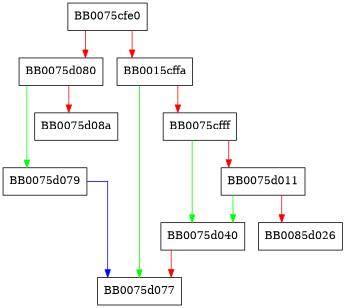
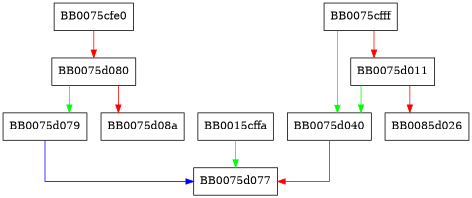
(132, 40) -> none
(178, 95) -> none
